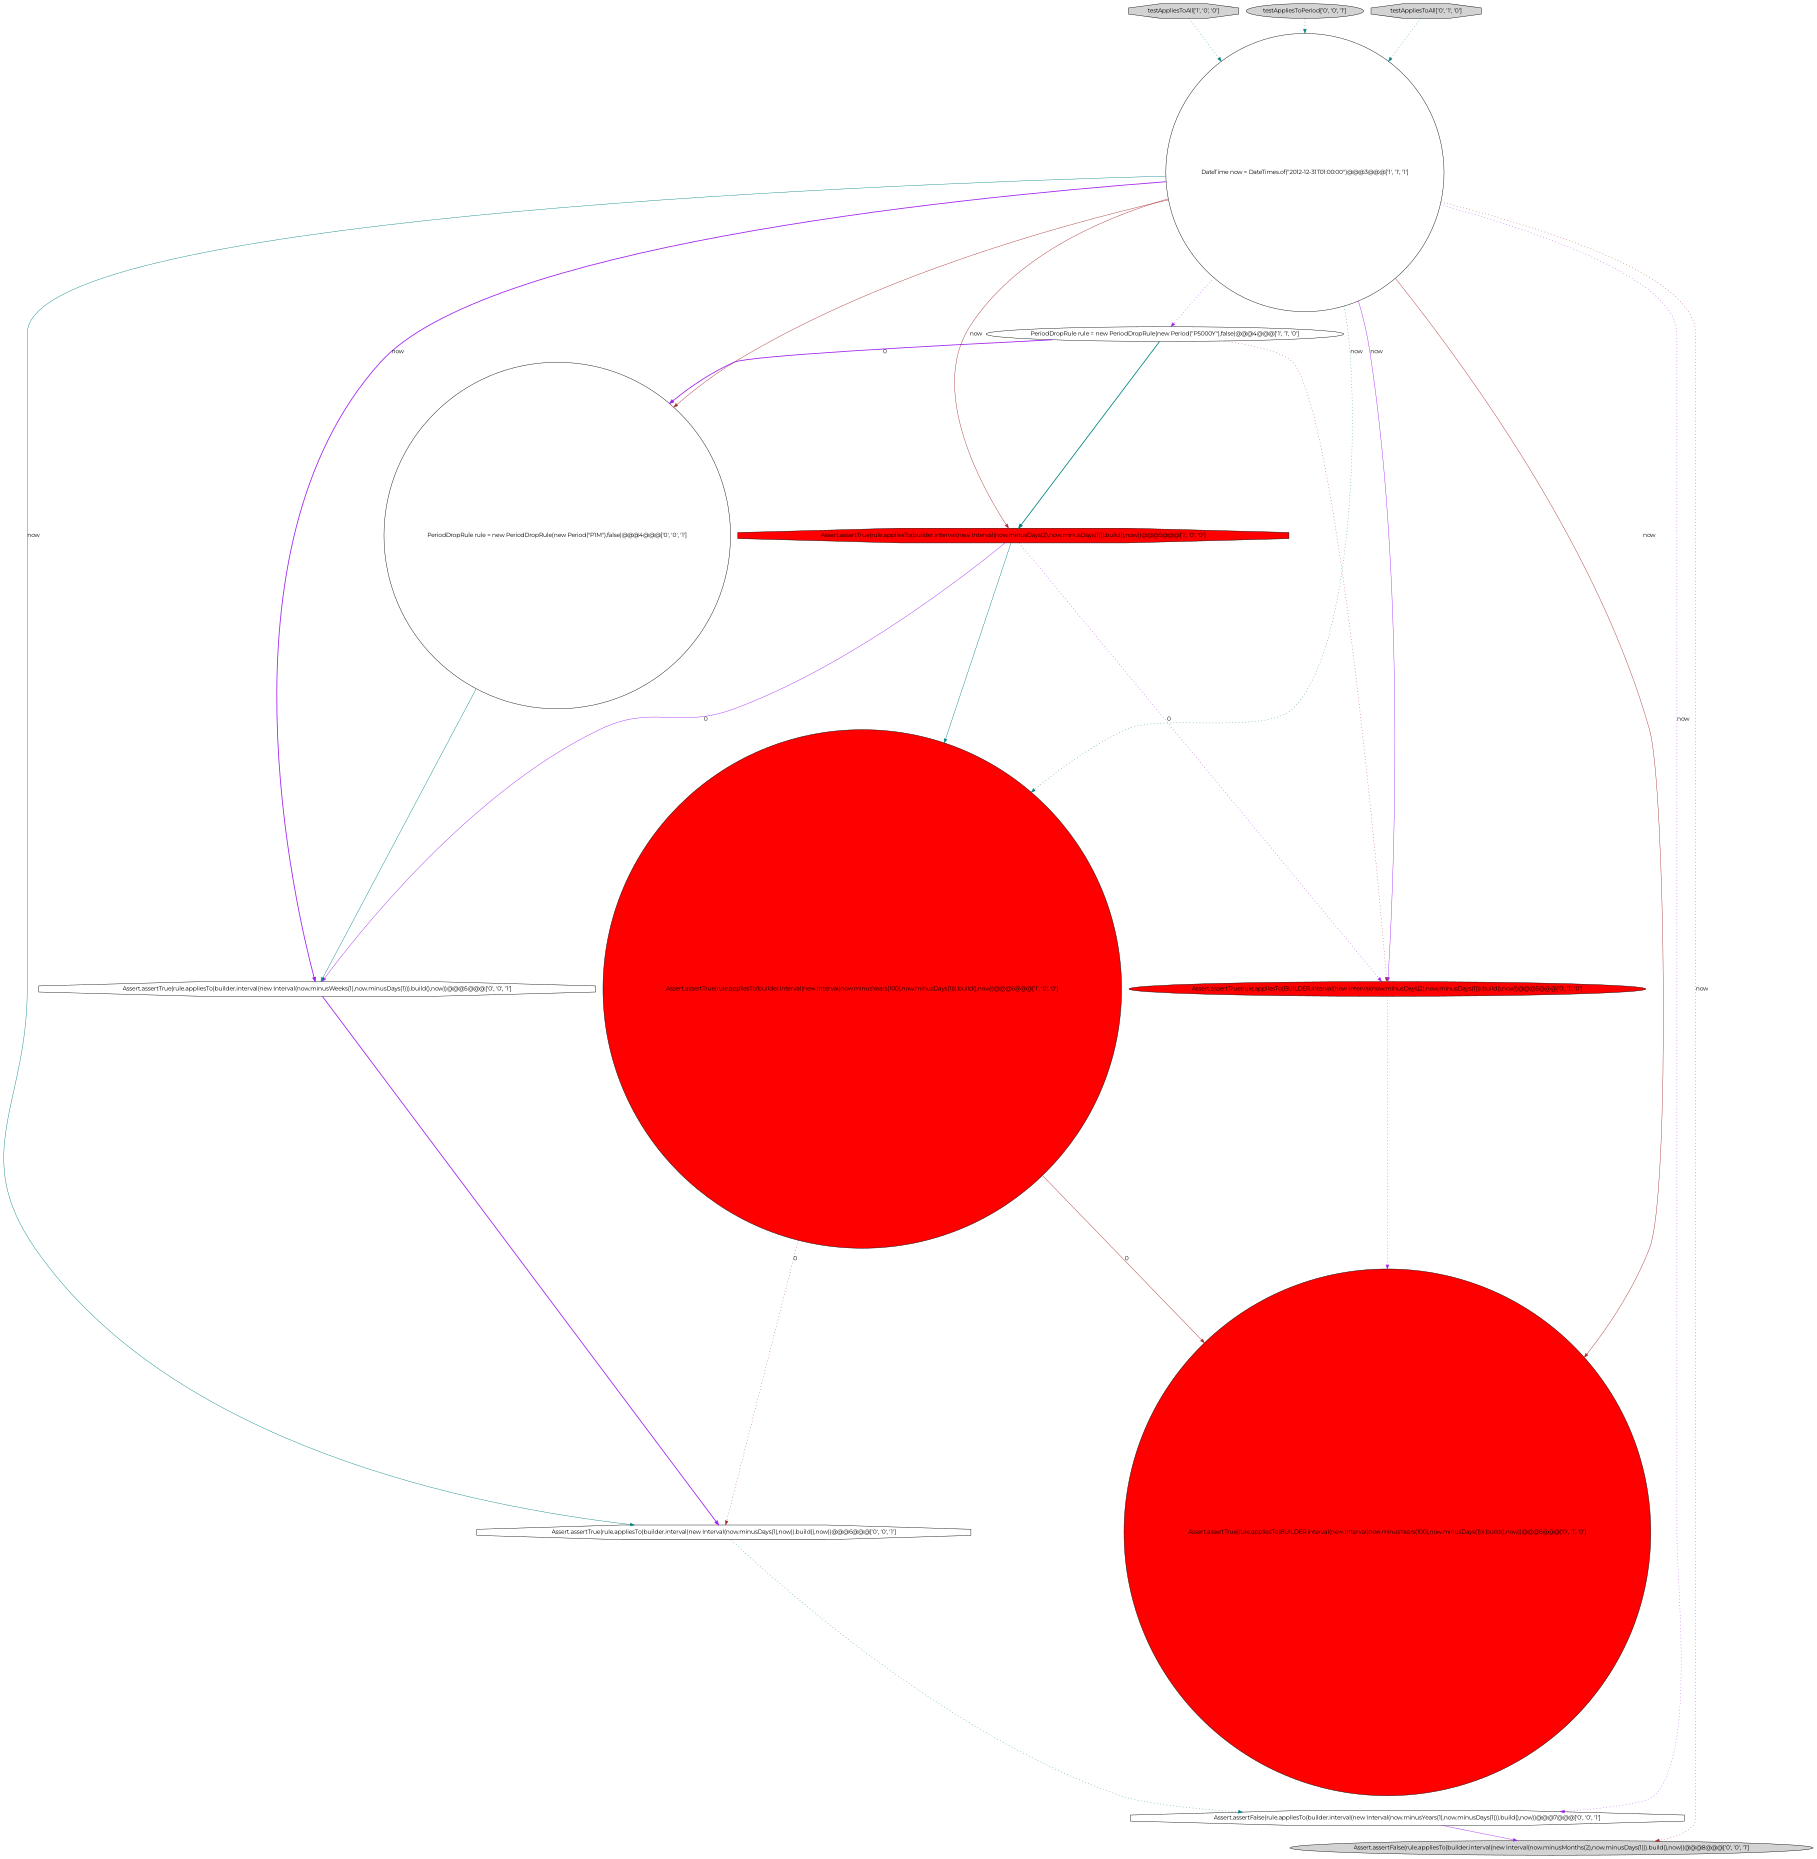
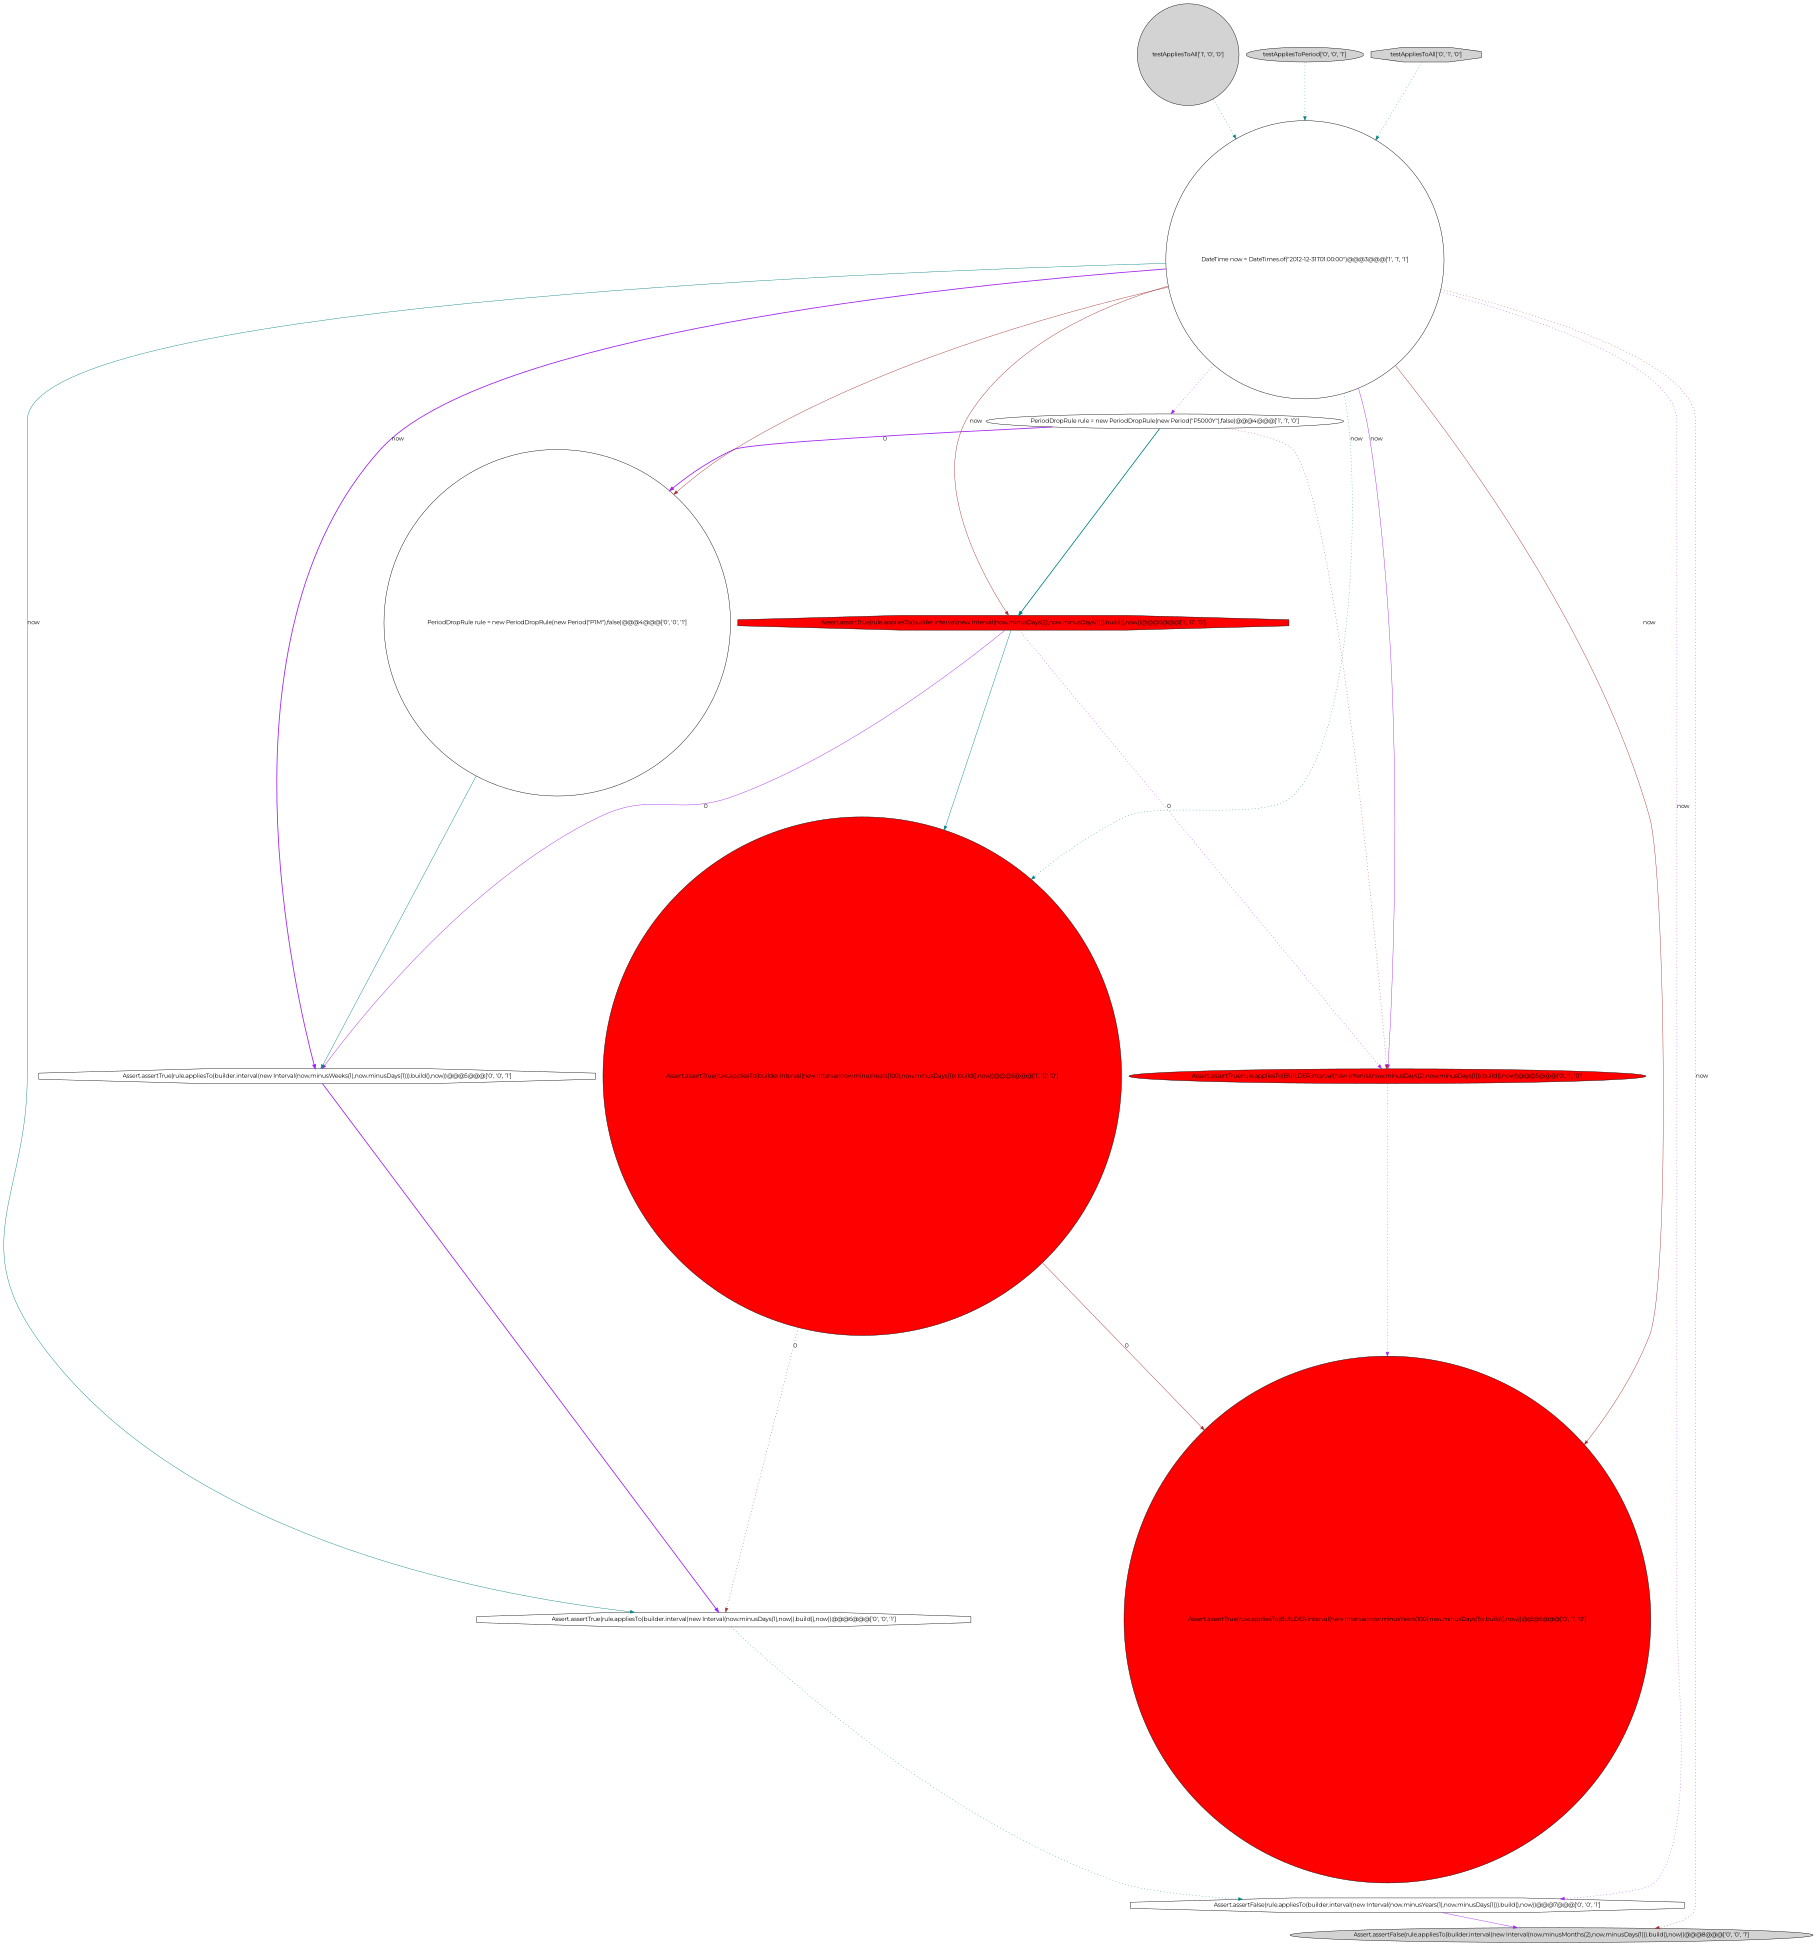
(1184, 11) -> (1188, 55)
